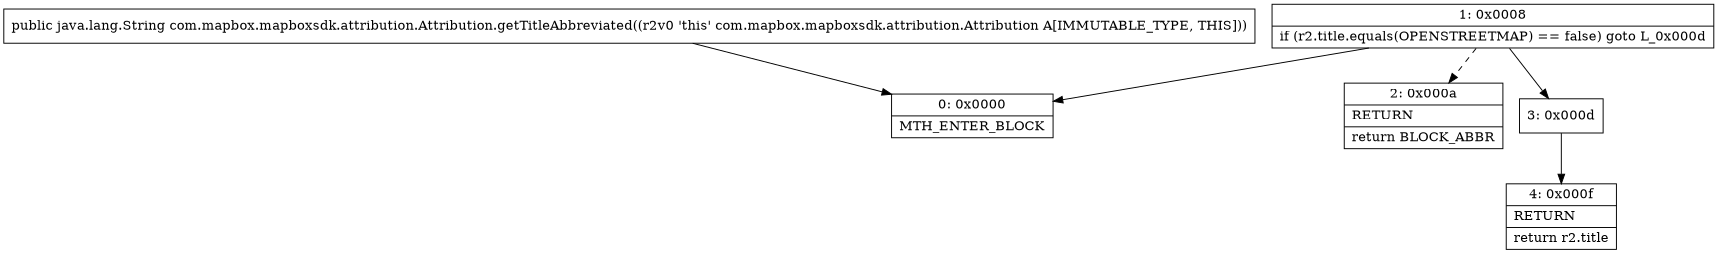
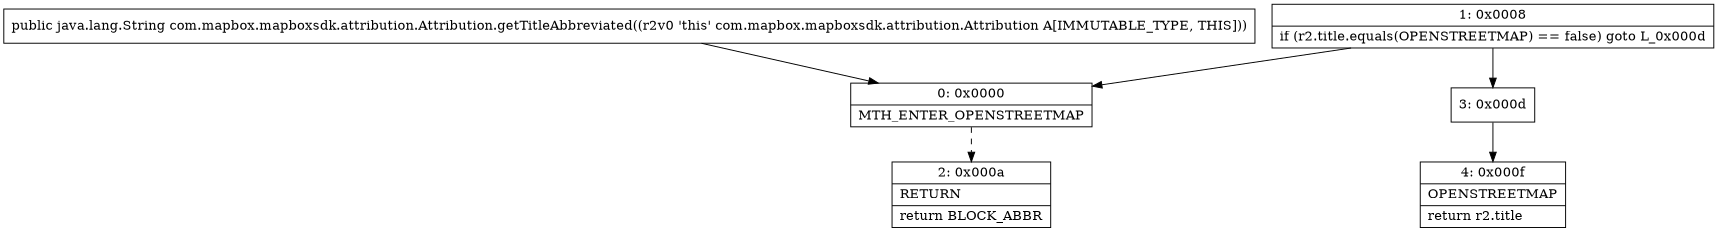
(1466, 62) -> (971, 140)
(972, 126) -> (971, 115)
(1545, 216) -> (1493, 194)
